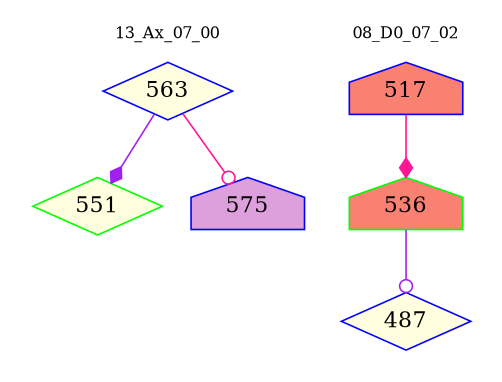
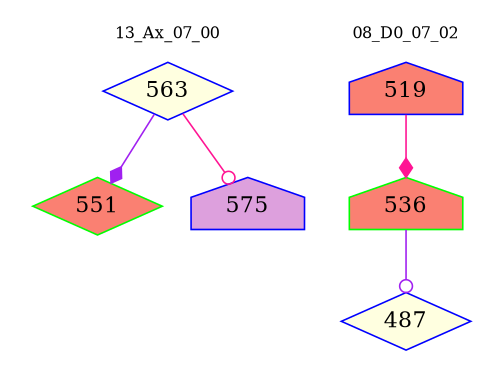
(406, 91) -> (406, 91)
(98, 206) -> (98, 206)
